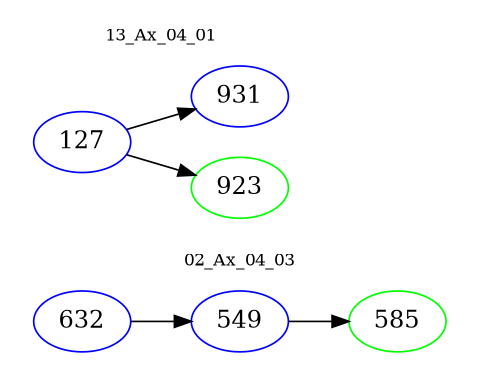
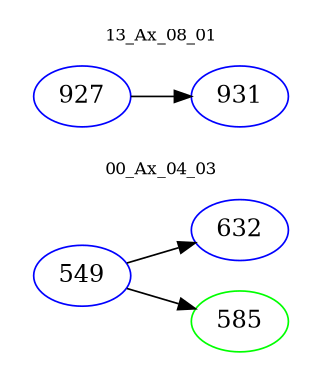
(161, 36) -> (161, 36)
(82, 142) -> (82, 96)
(240, 188) -> none
(240, 261) -> (161, 170)
(153, 321) -> (153, 255)
